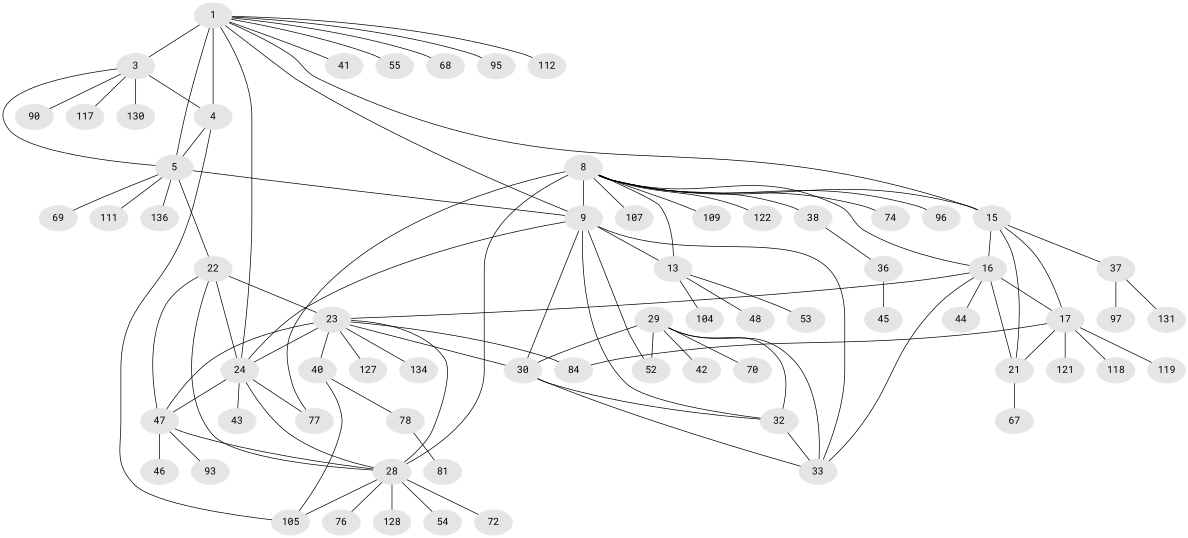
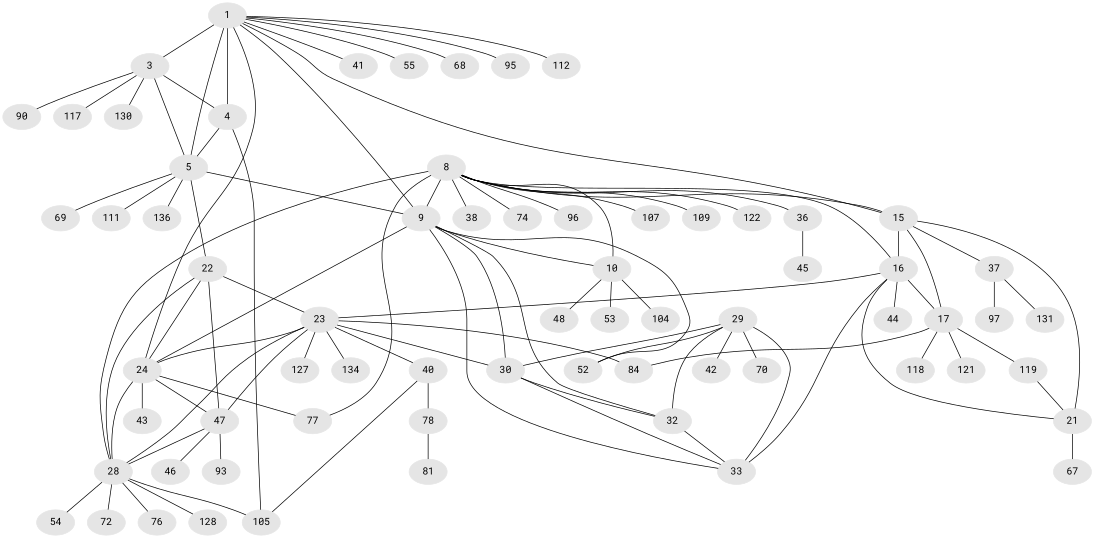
(848, 244) -> (625, 192)
(673, 269) -> (612, 269)
(1040, 345) -> (1050, 396)
